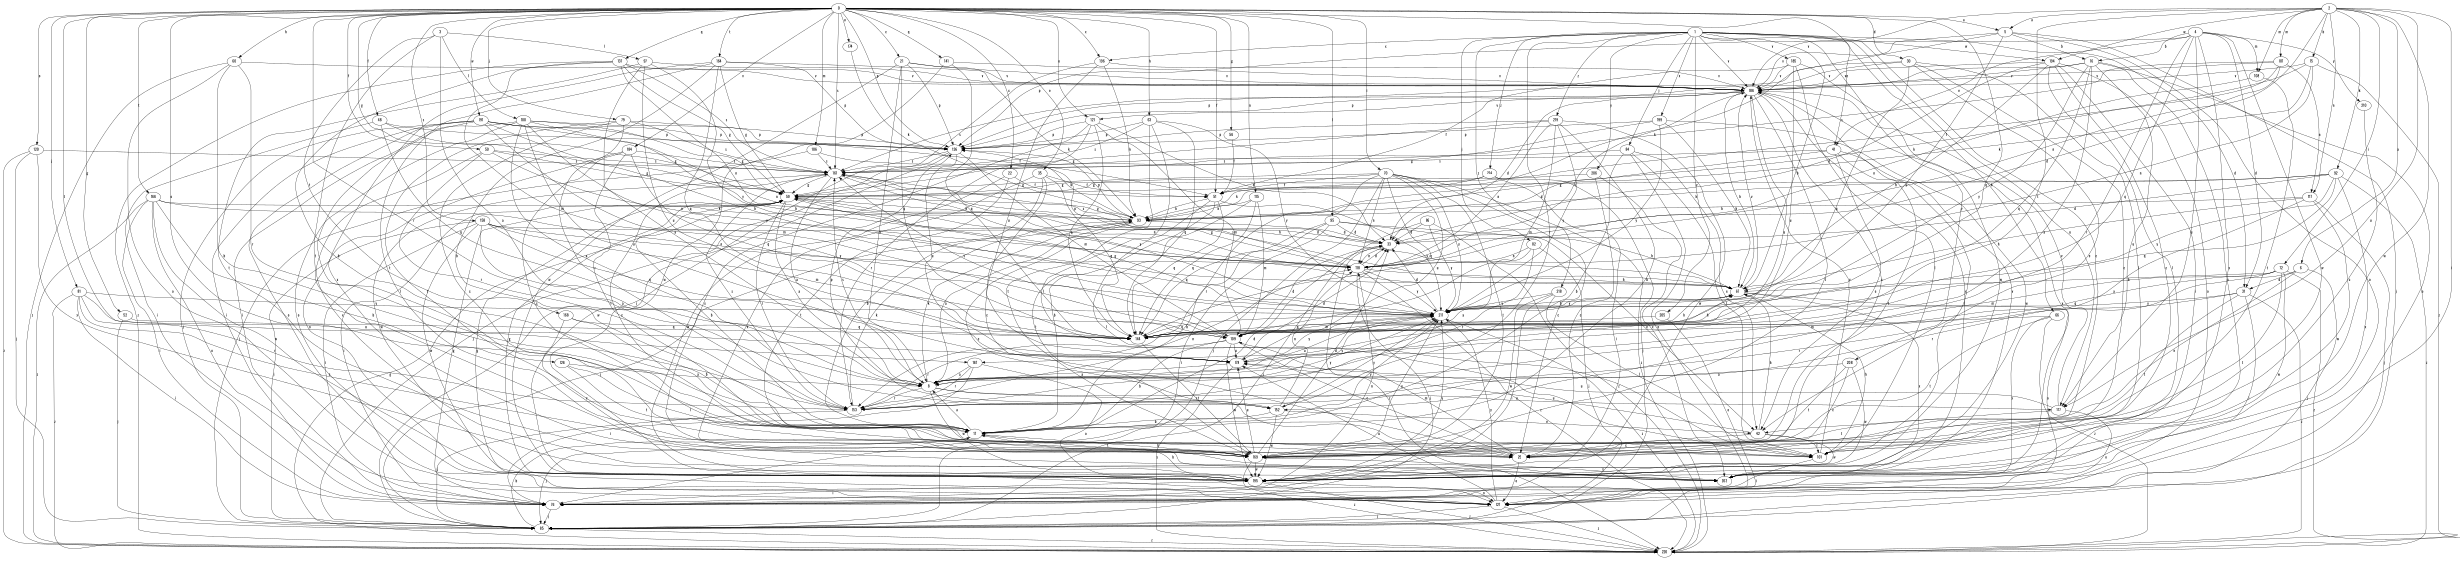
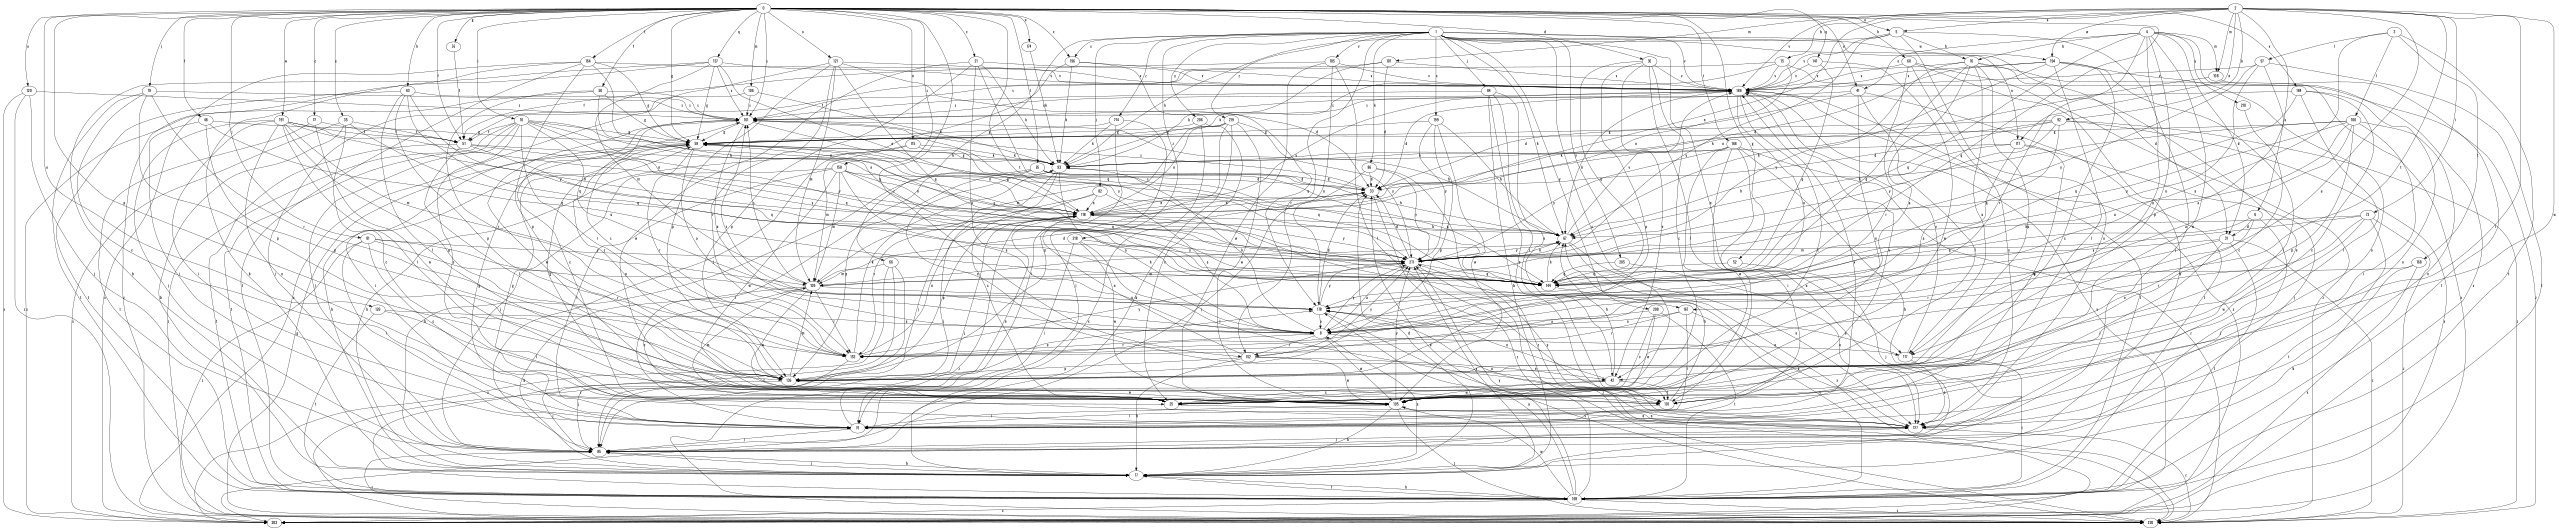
none -> (1374, 77)
(1423, 106) -> (1130, 80)
(2318, 121) -> (1757, 49)
